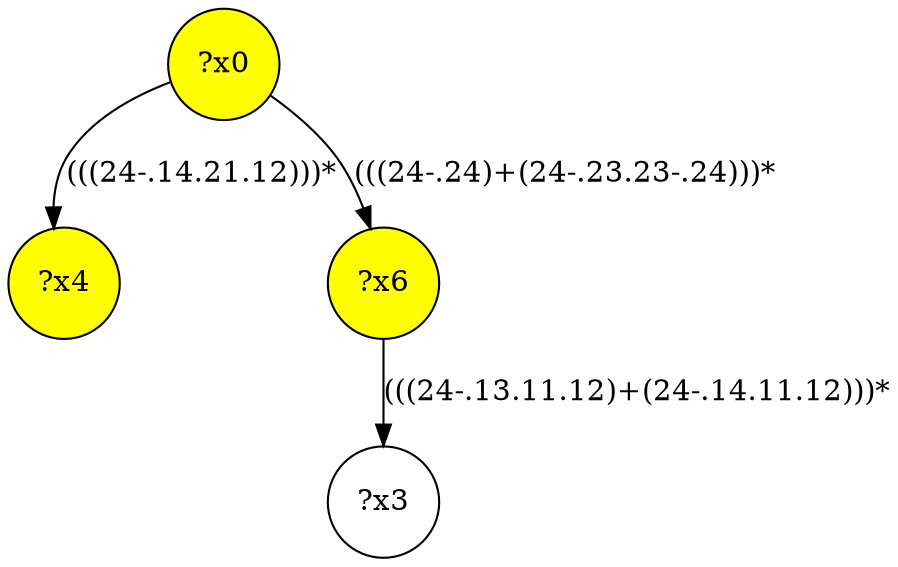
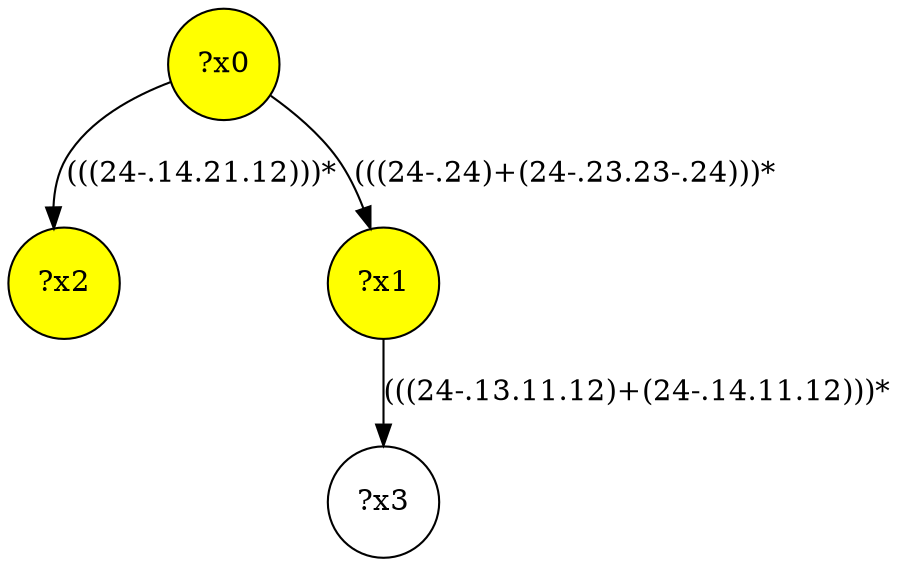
(64, 283) -> (64, 283)
(384, 283) -> (384, 283)
